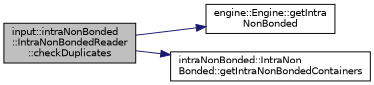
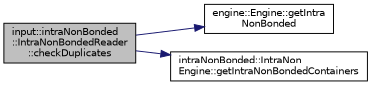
(270, 66) -> (269, 66)
